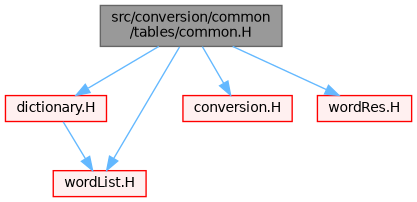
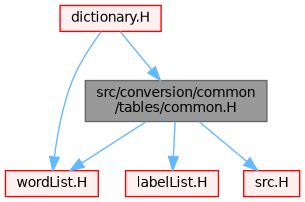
(124, 67) -> (136, 51)
(238, 109) -> (172, 184)
(365, 109) -> (272, 184)
